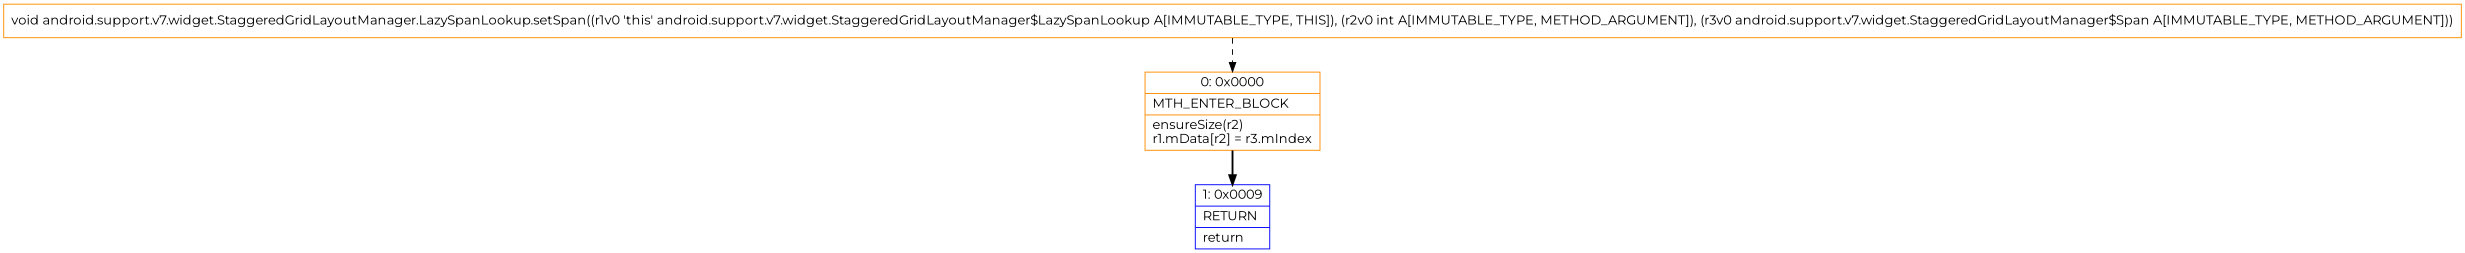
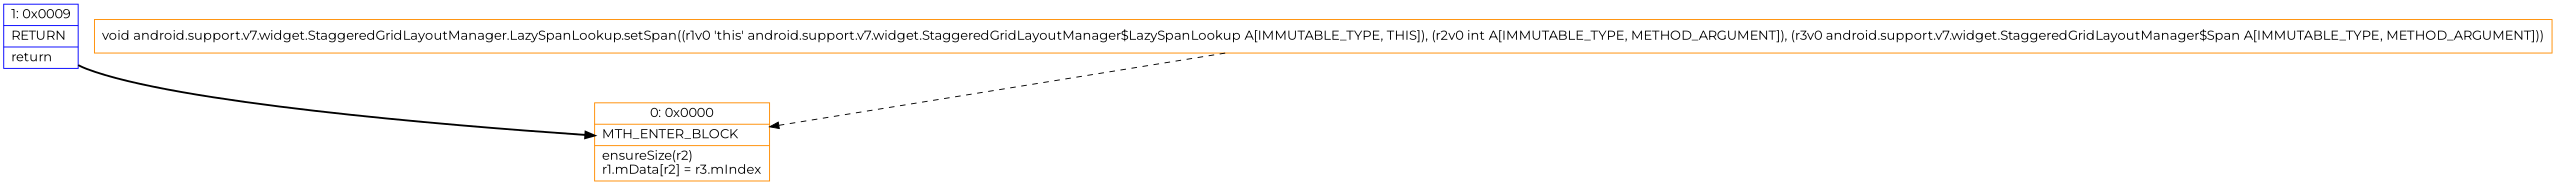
(1233, 163) -> (330, 112)
